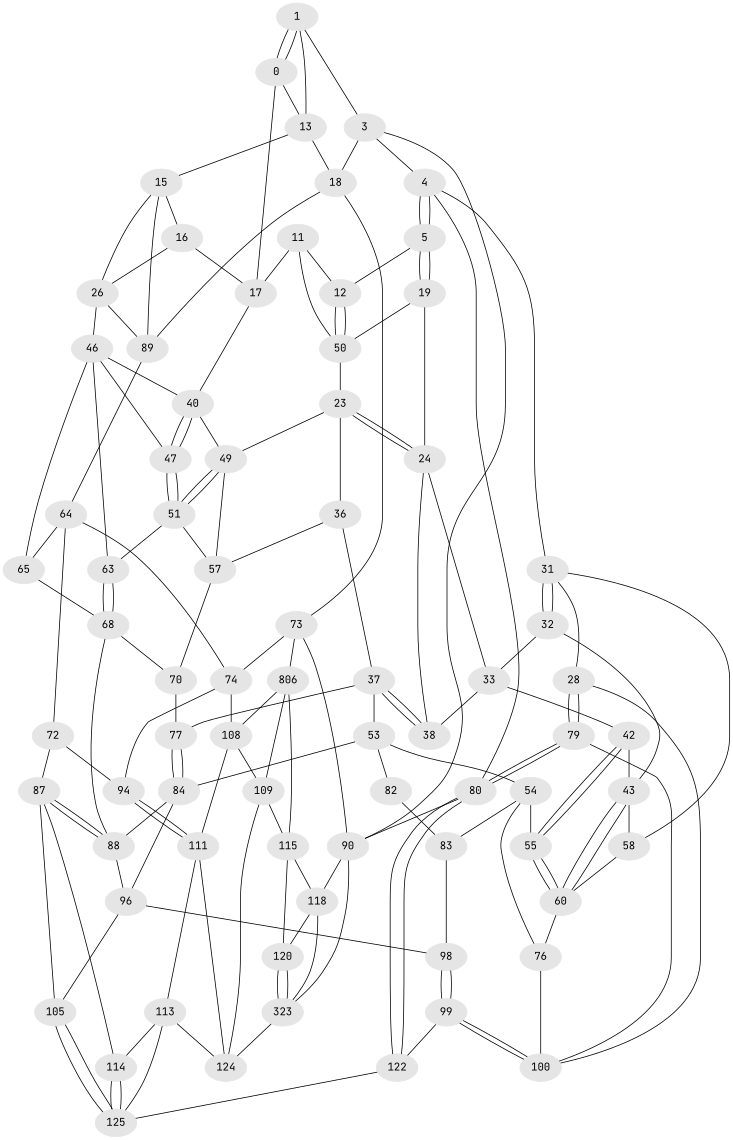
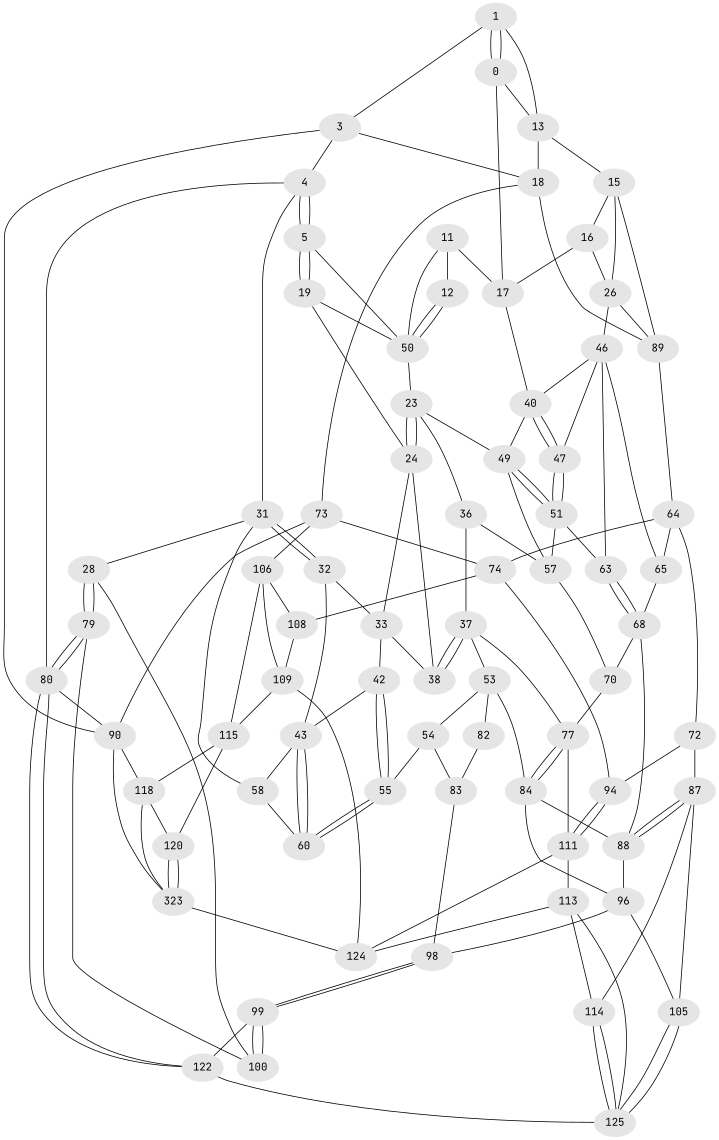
(384, 265) -> (356, 293)
(288, 680) -> (262, 570)
(215, 791) -> (568, 791)
(541, 957) -> none
